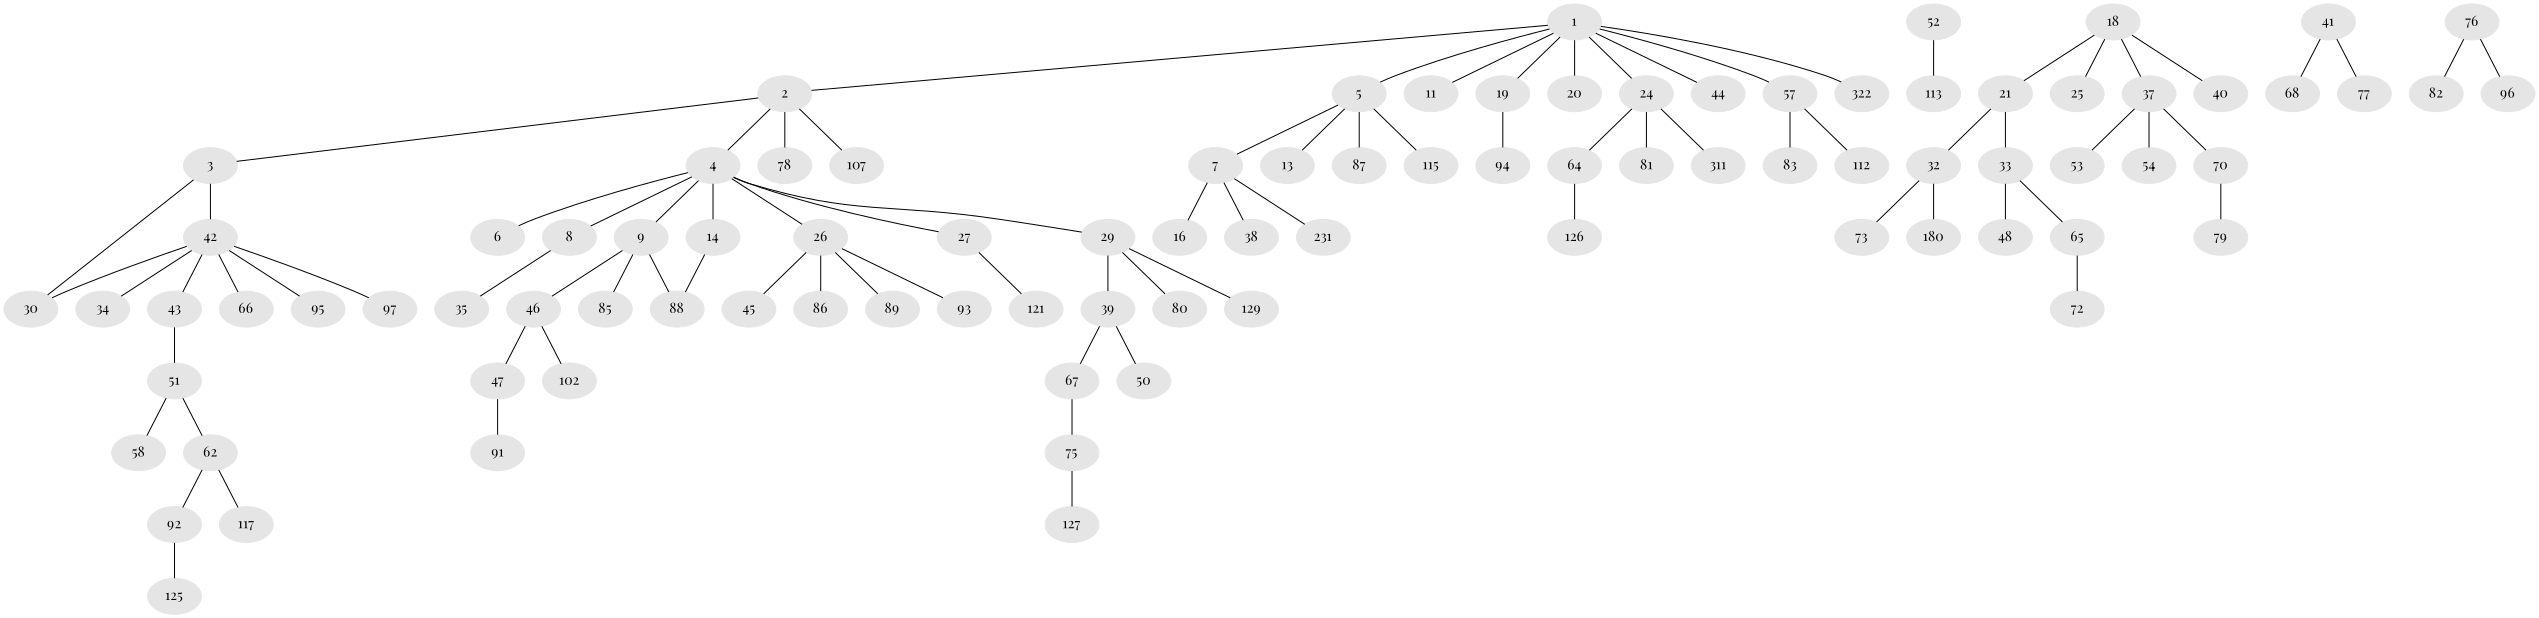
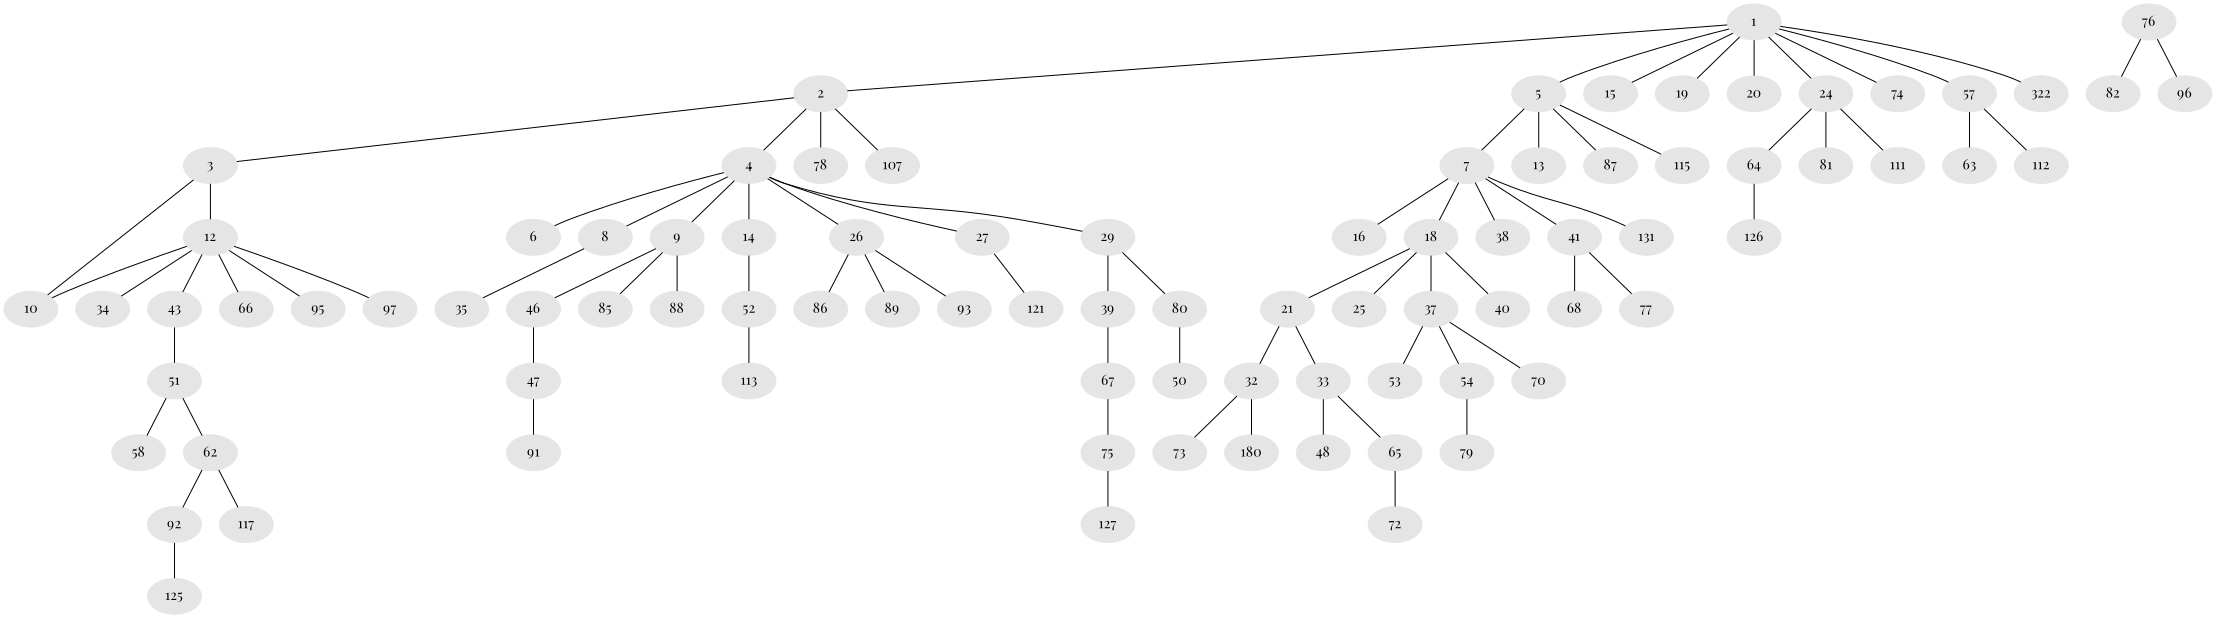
(1431, 94) -> (1611, 94)
(1718, 94) -> (1898, 94)
(1503, 166) -> none
(1718, 166) -> (1898, 166)
(1790, 166) -> (1970, 166)
none -> (1449, 201)
none -> (1521, 202)
(2221, 202) -> (1467, 417)
(210, 237) -> (210, 237)
(1323, 237) -> (1646, 237)
(695, 273) -> (749, 273)
(31, 309) -> (31, 309)
(749, 309) -> none
(1252, 309) -> none
(1126, 345) -> (1180, 345)
(569, 381) -> none
